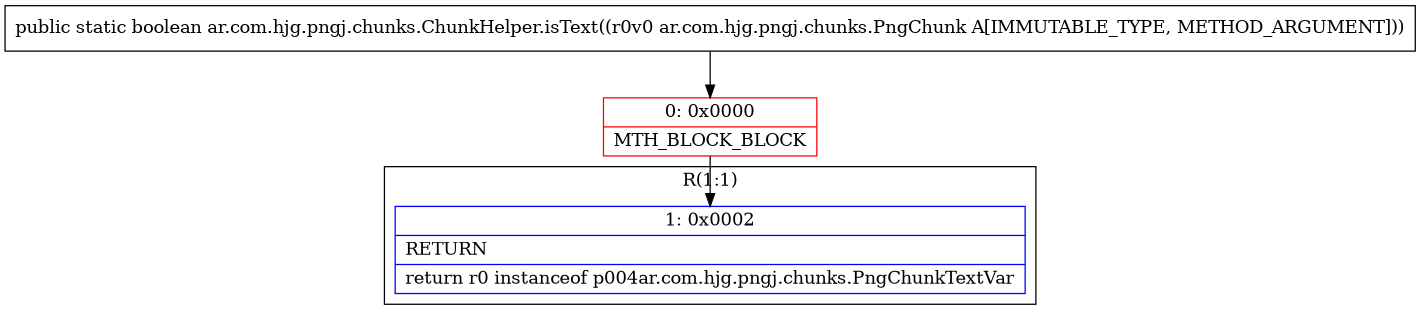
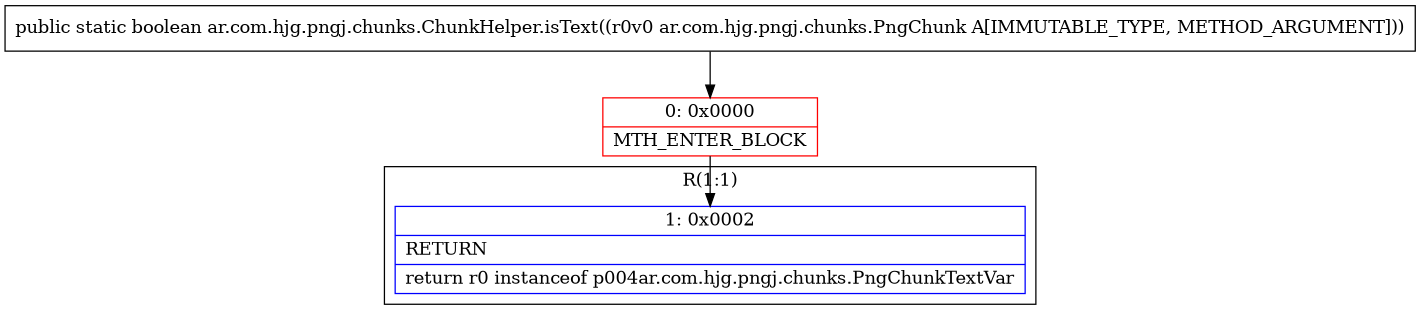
(710, 141) -> (710, 141)
